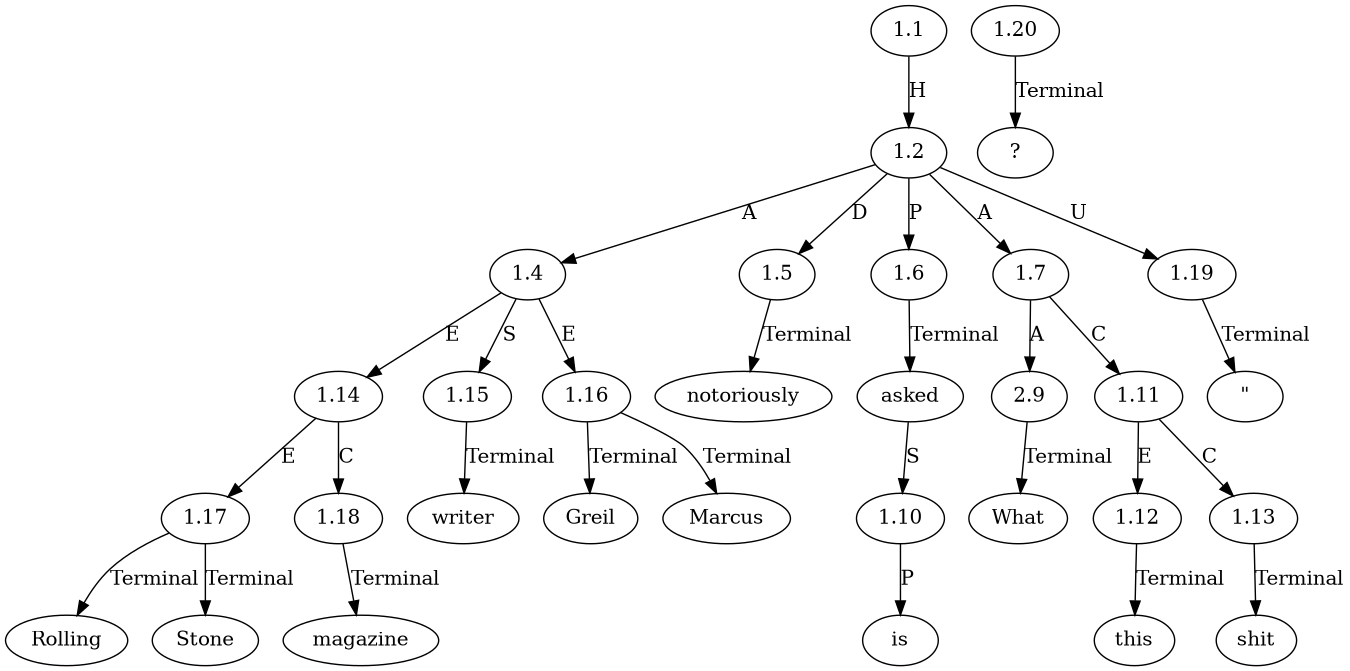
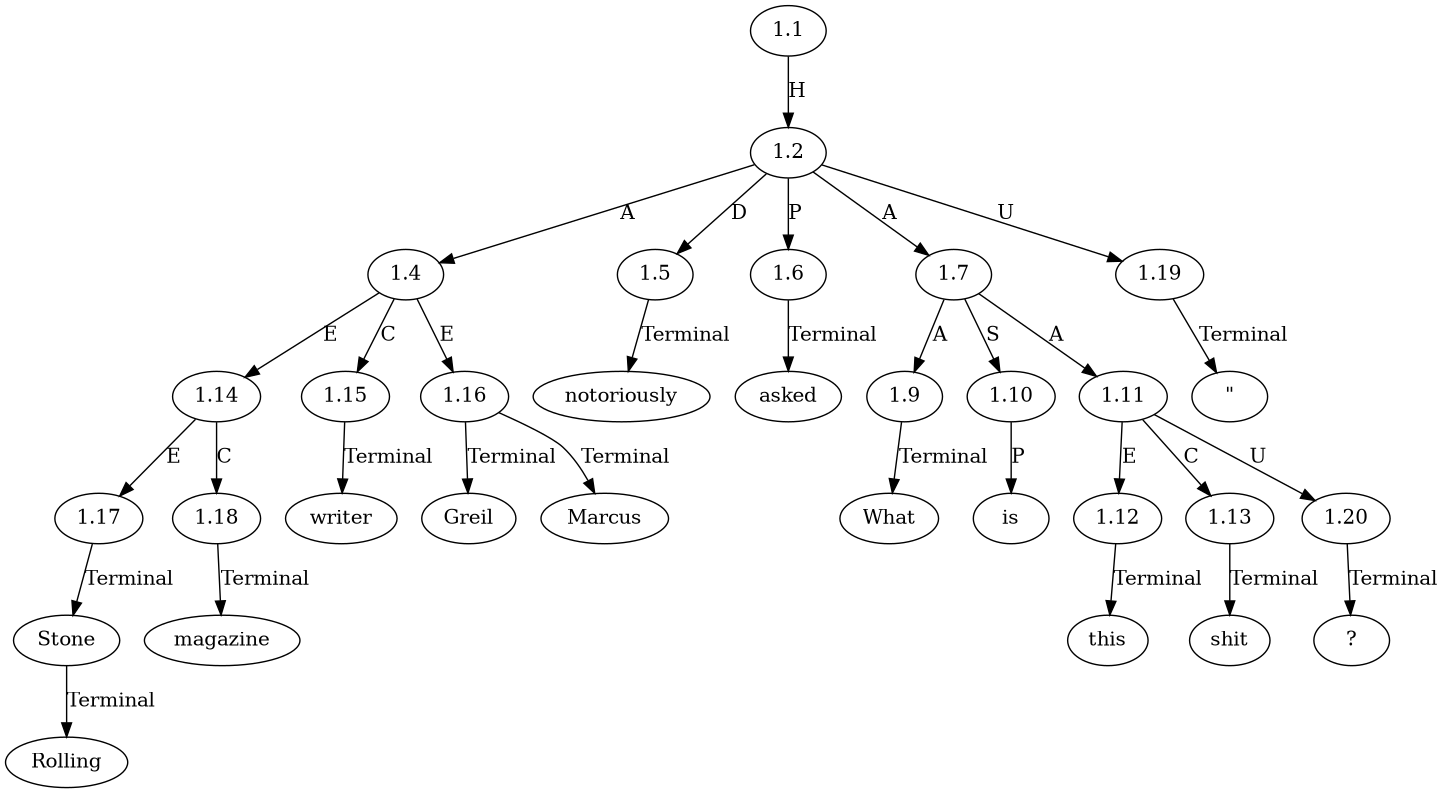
(509, 336) -> (388, 336)
(1099, 336) -> (1056, 336)
(1029, 397) -> (905, 397)
(906, 451) -> (979, 329)
none -> (1228, 454)
(120, 561) -> (67, 694)
